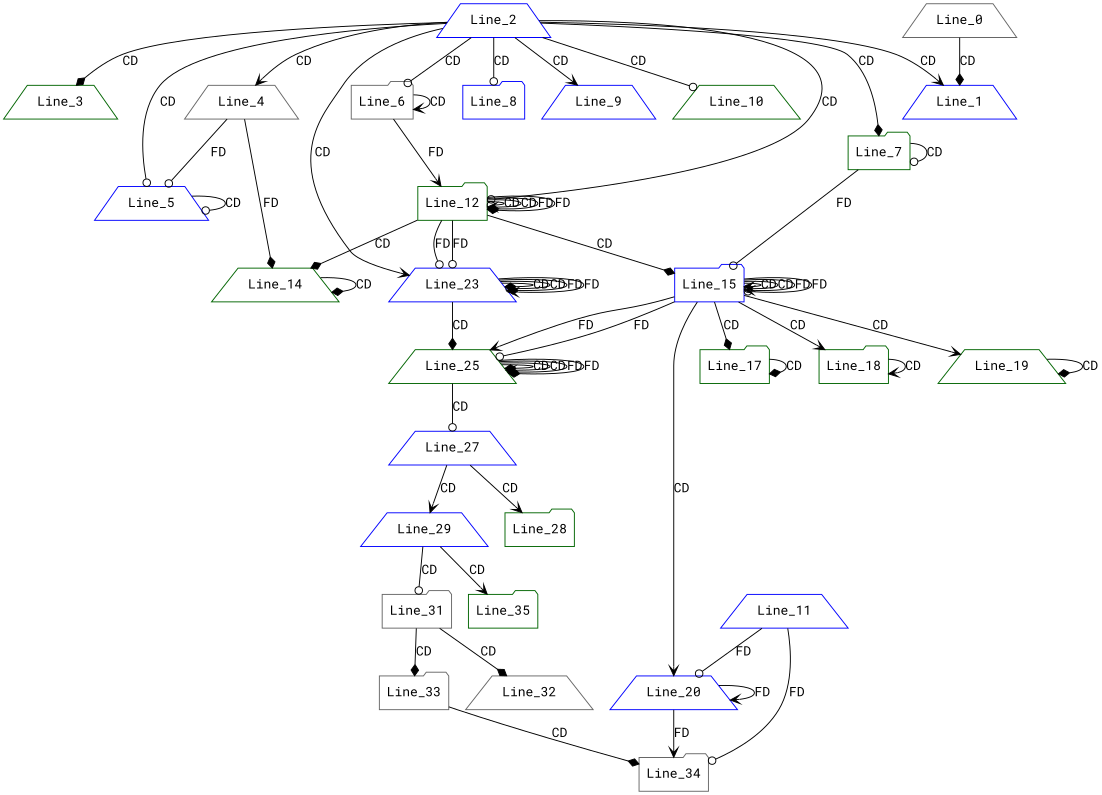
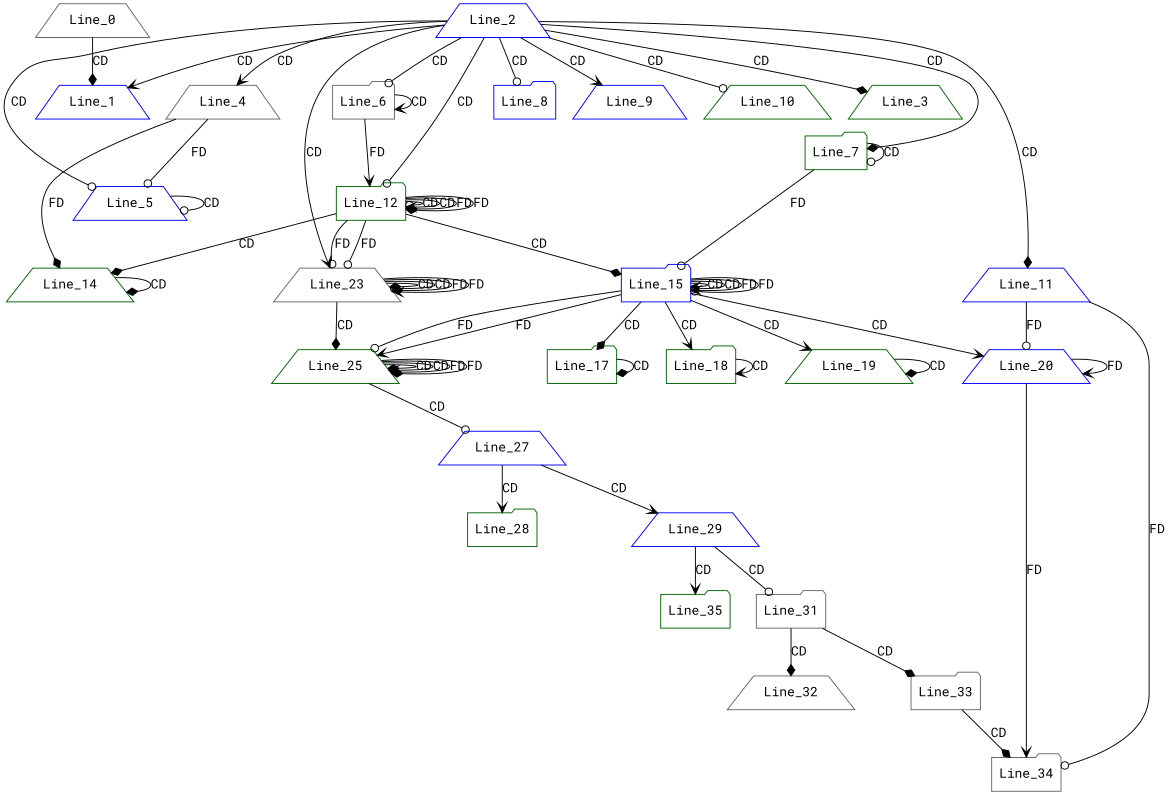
none -> (859, 37)
(452, 285) -> (337, 285)
